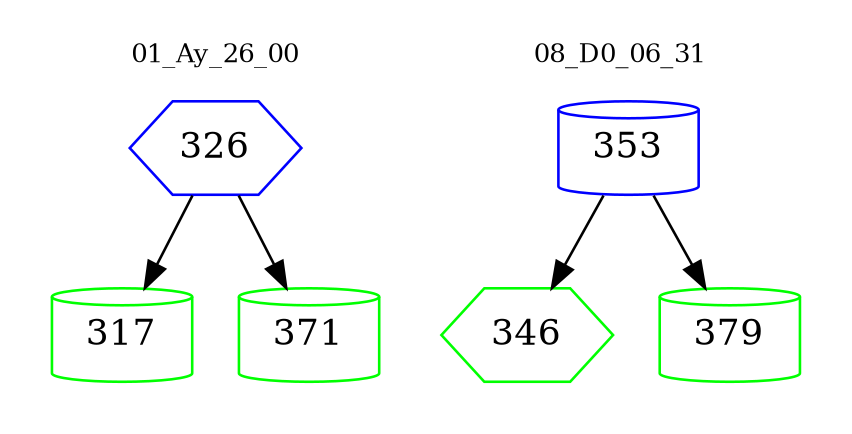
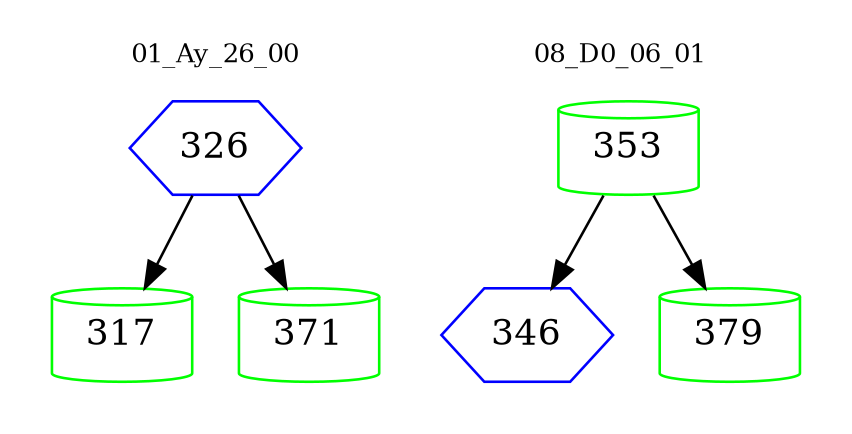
(621, 56) -> (621, 56)
(629, 148) -> (629, 148)
(527, 335) -> (527, 335)
